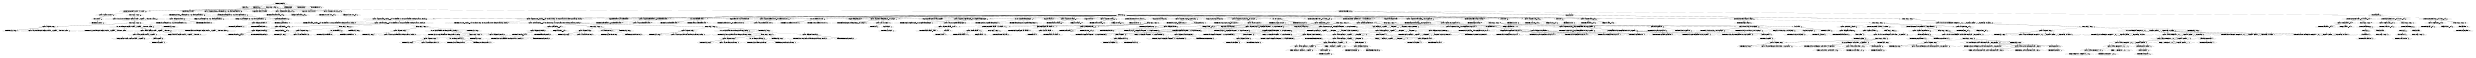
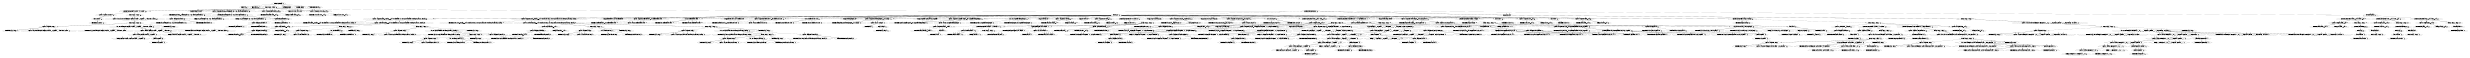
(260, 11) -> none
